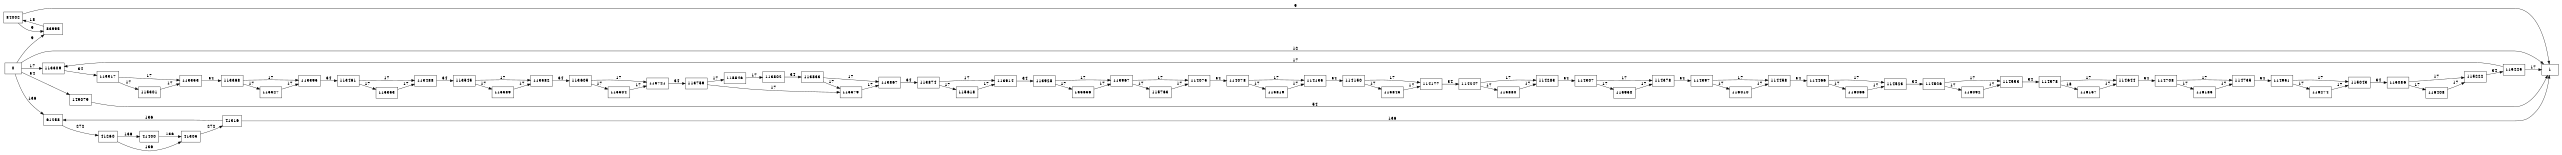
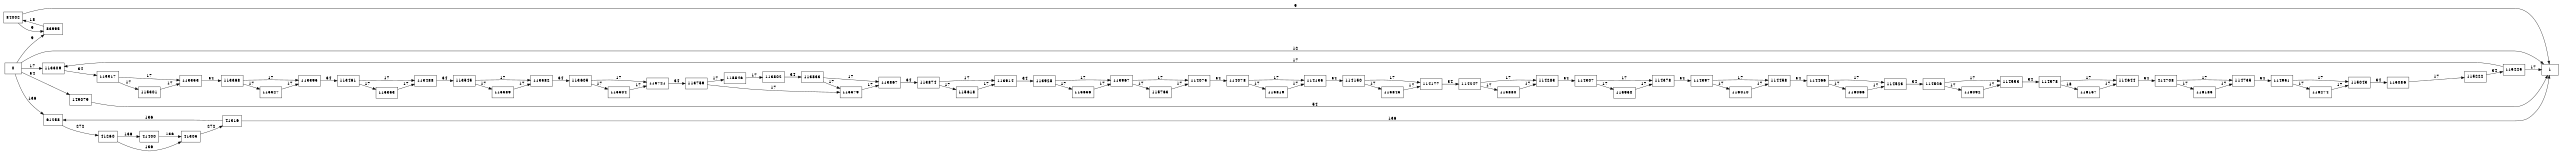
(2166, 81) -> (2166, 81)
(1083, 92) -> (1083, 92)
(2437, 93) -> none
